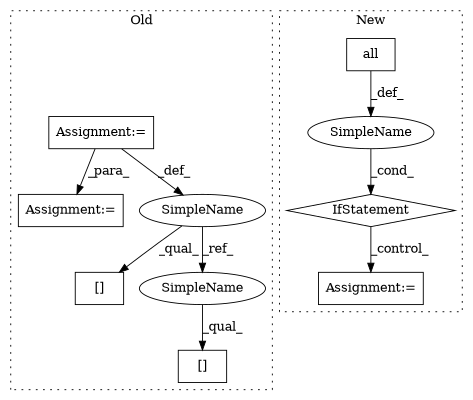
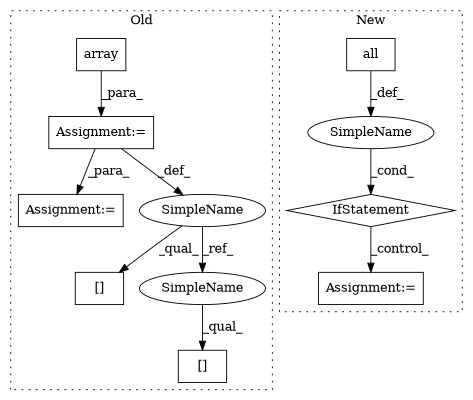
none -> (101, 55)
